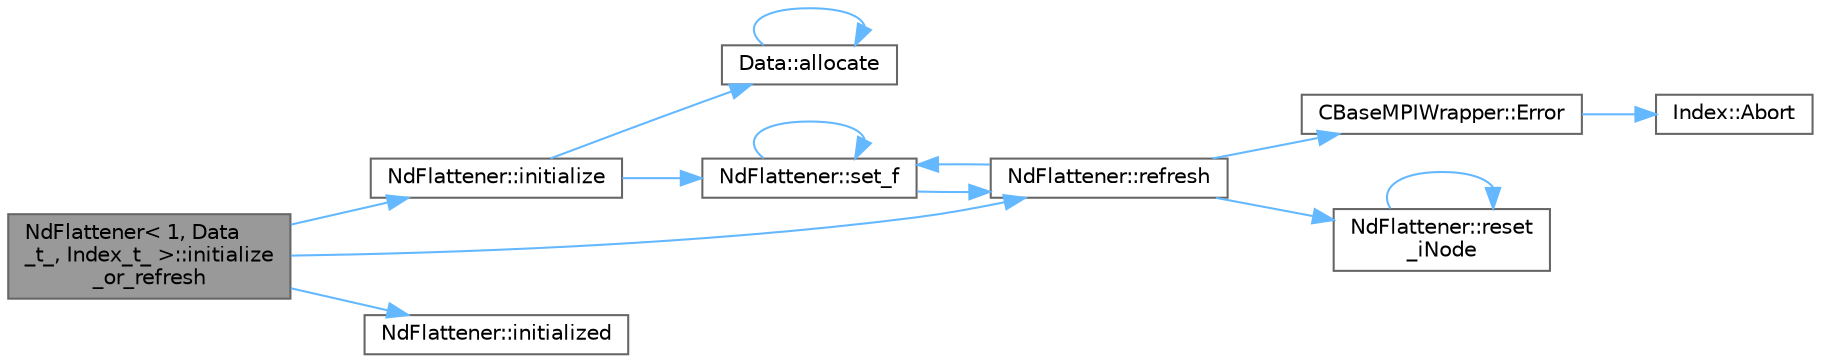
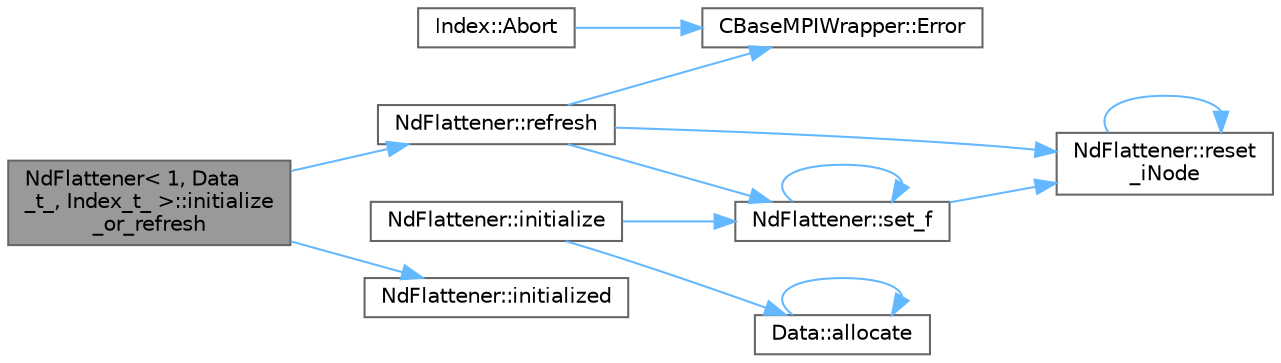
(1609, 114) -> (628, 28)
(943, 192) -> (993, 195)
(339, 214) -> none
